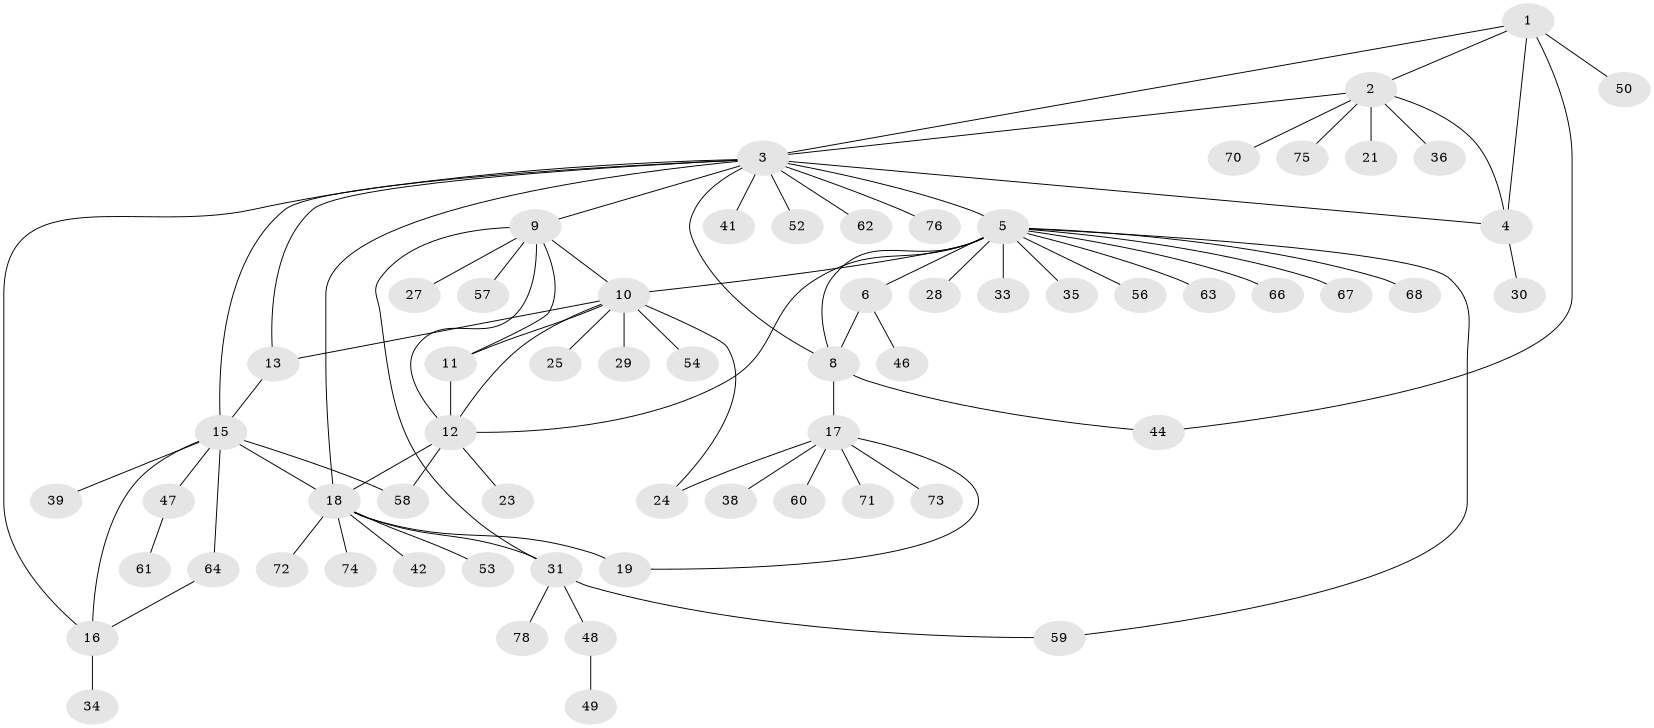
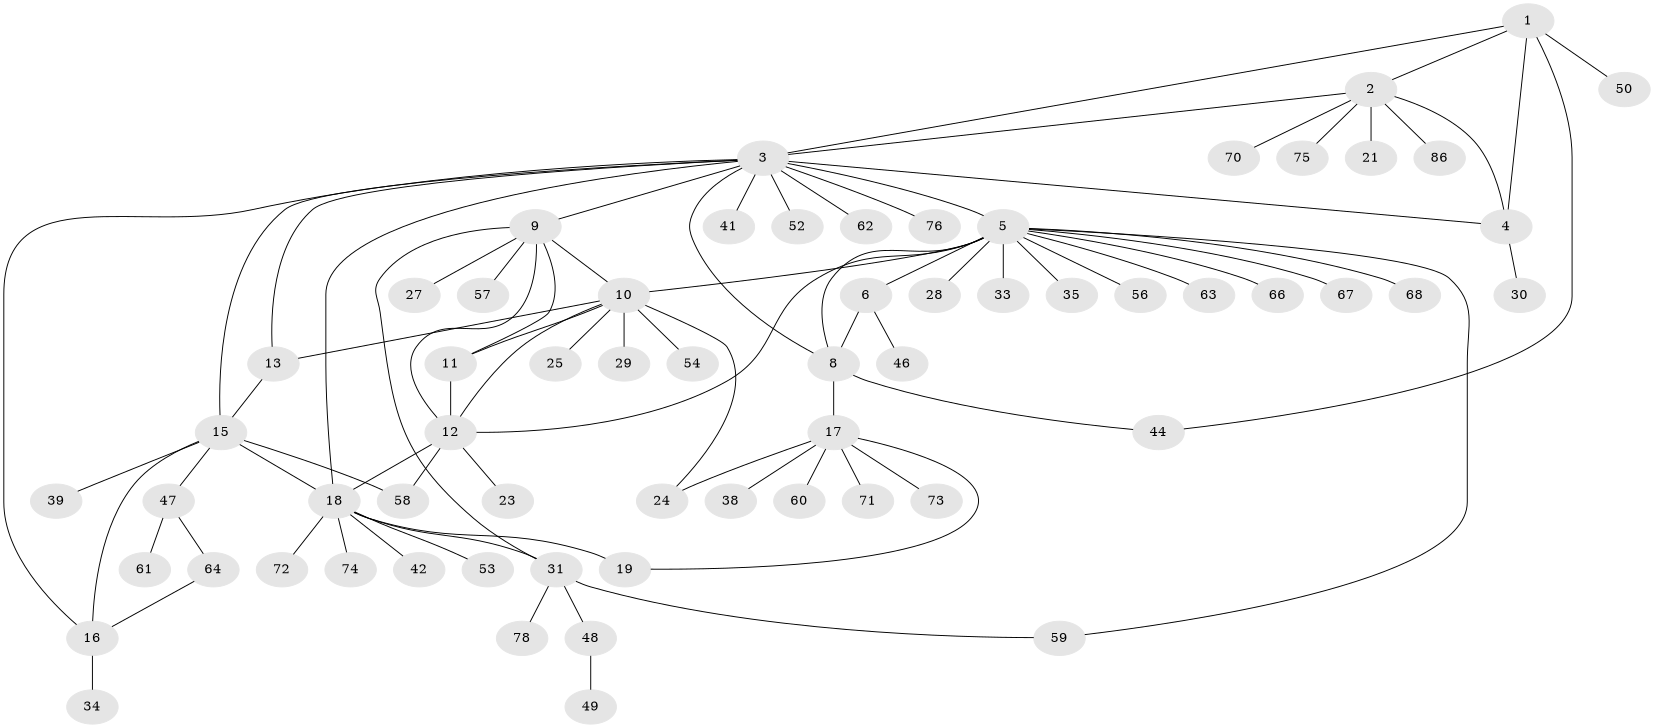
(1440, 158) -> (1440, 158)
(217, 501) -> (191, 535)
